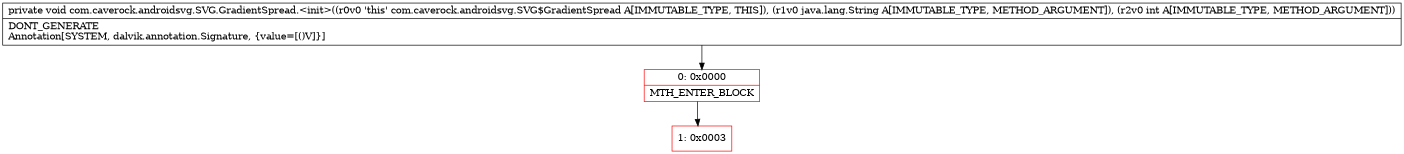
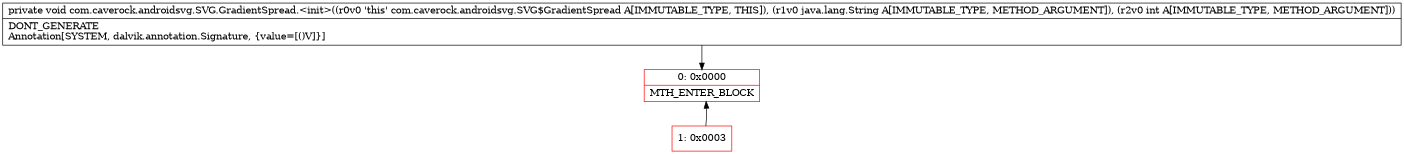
(697, 110) -> (706, 117)
